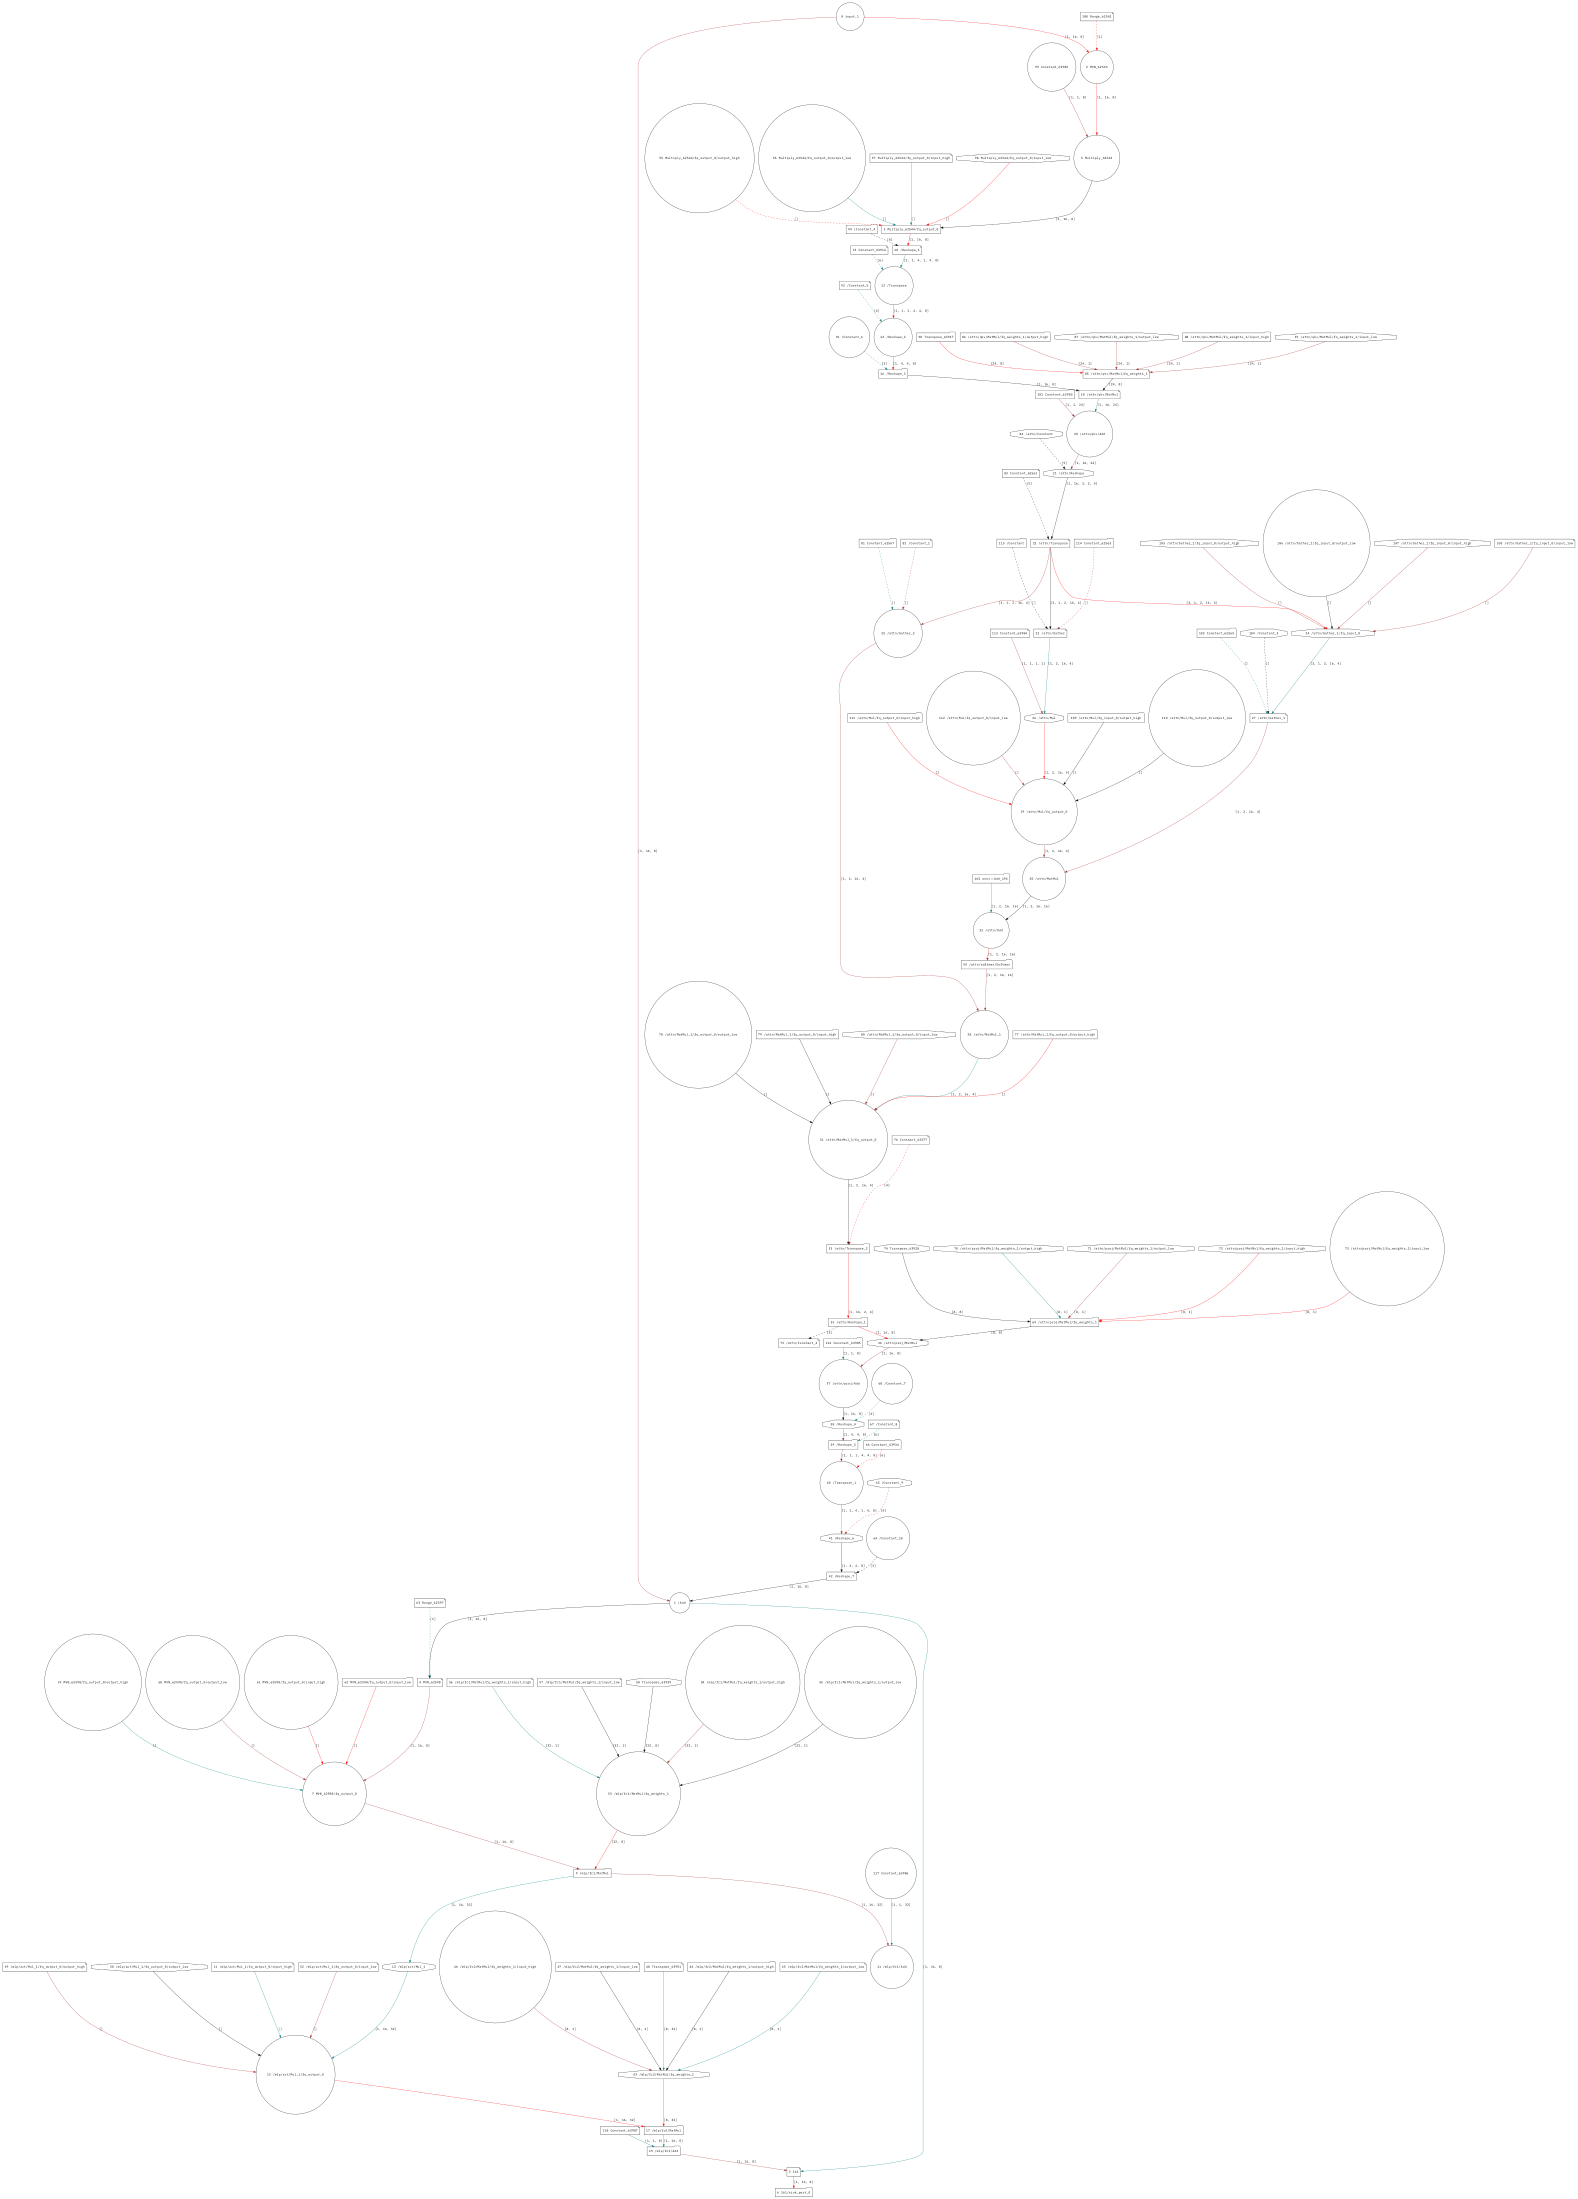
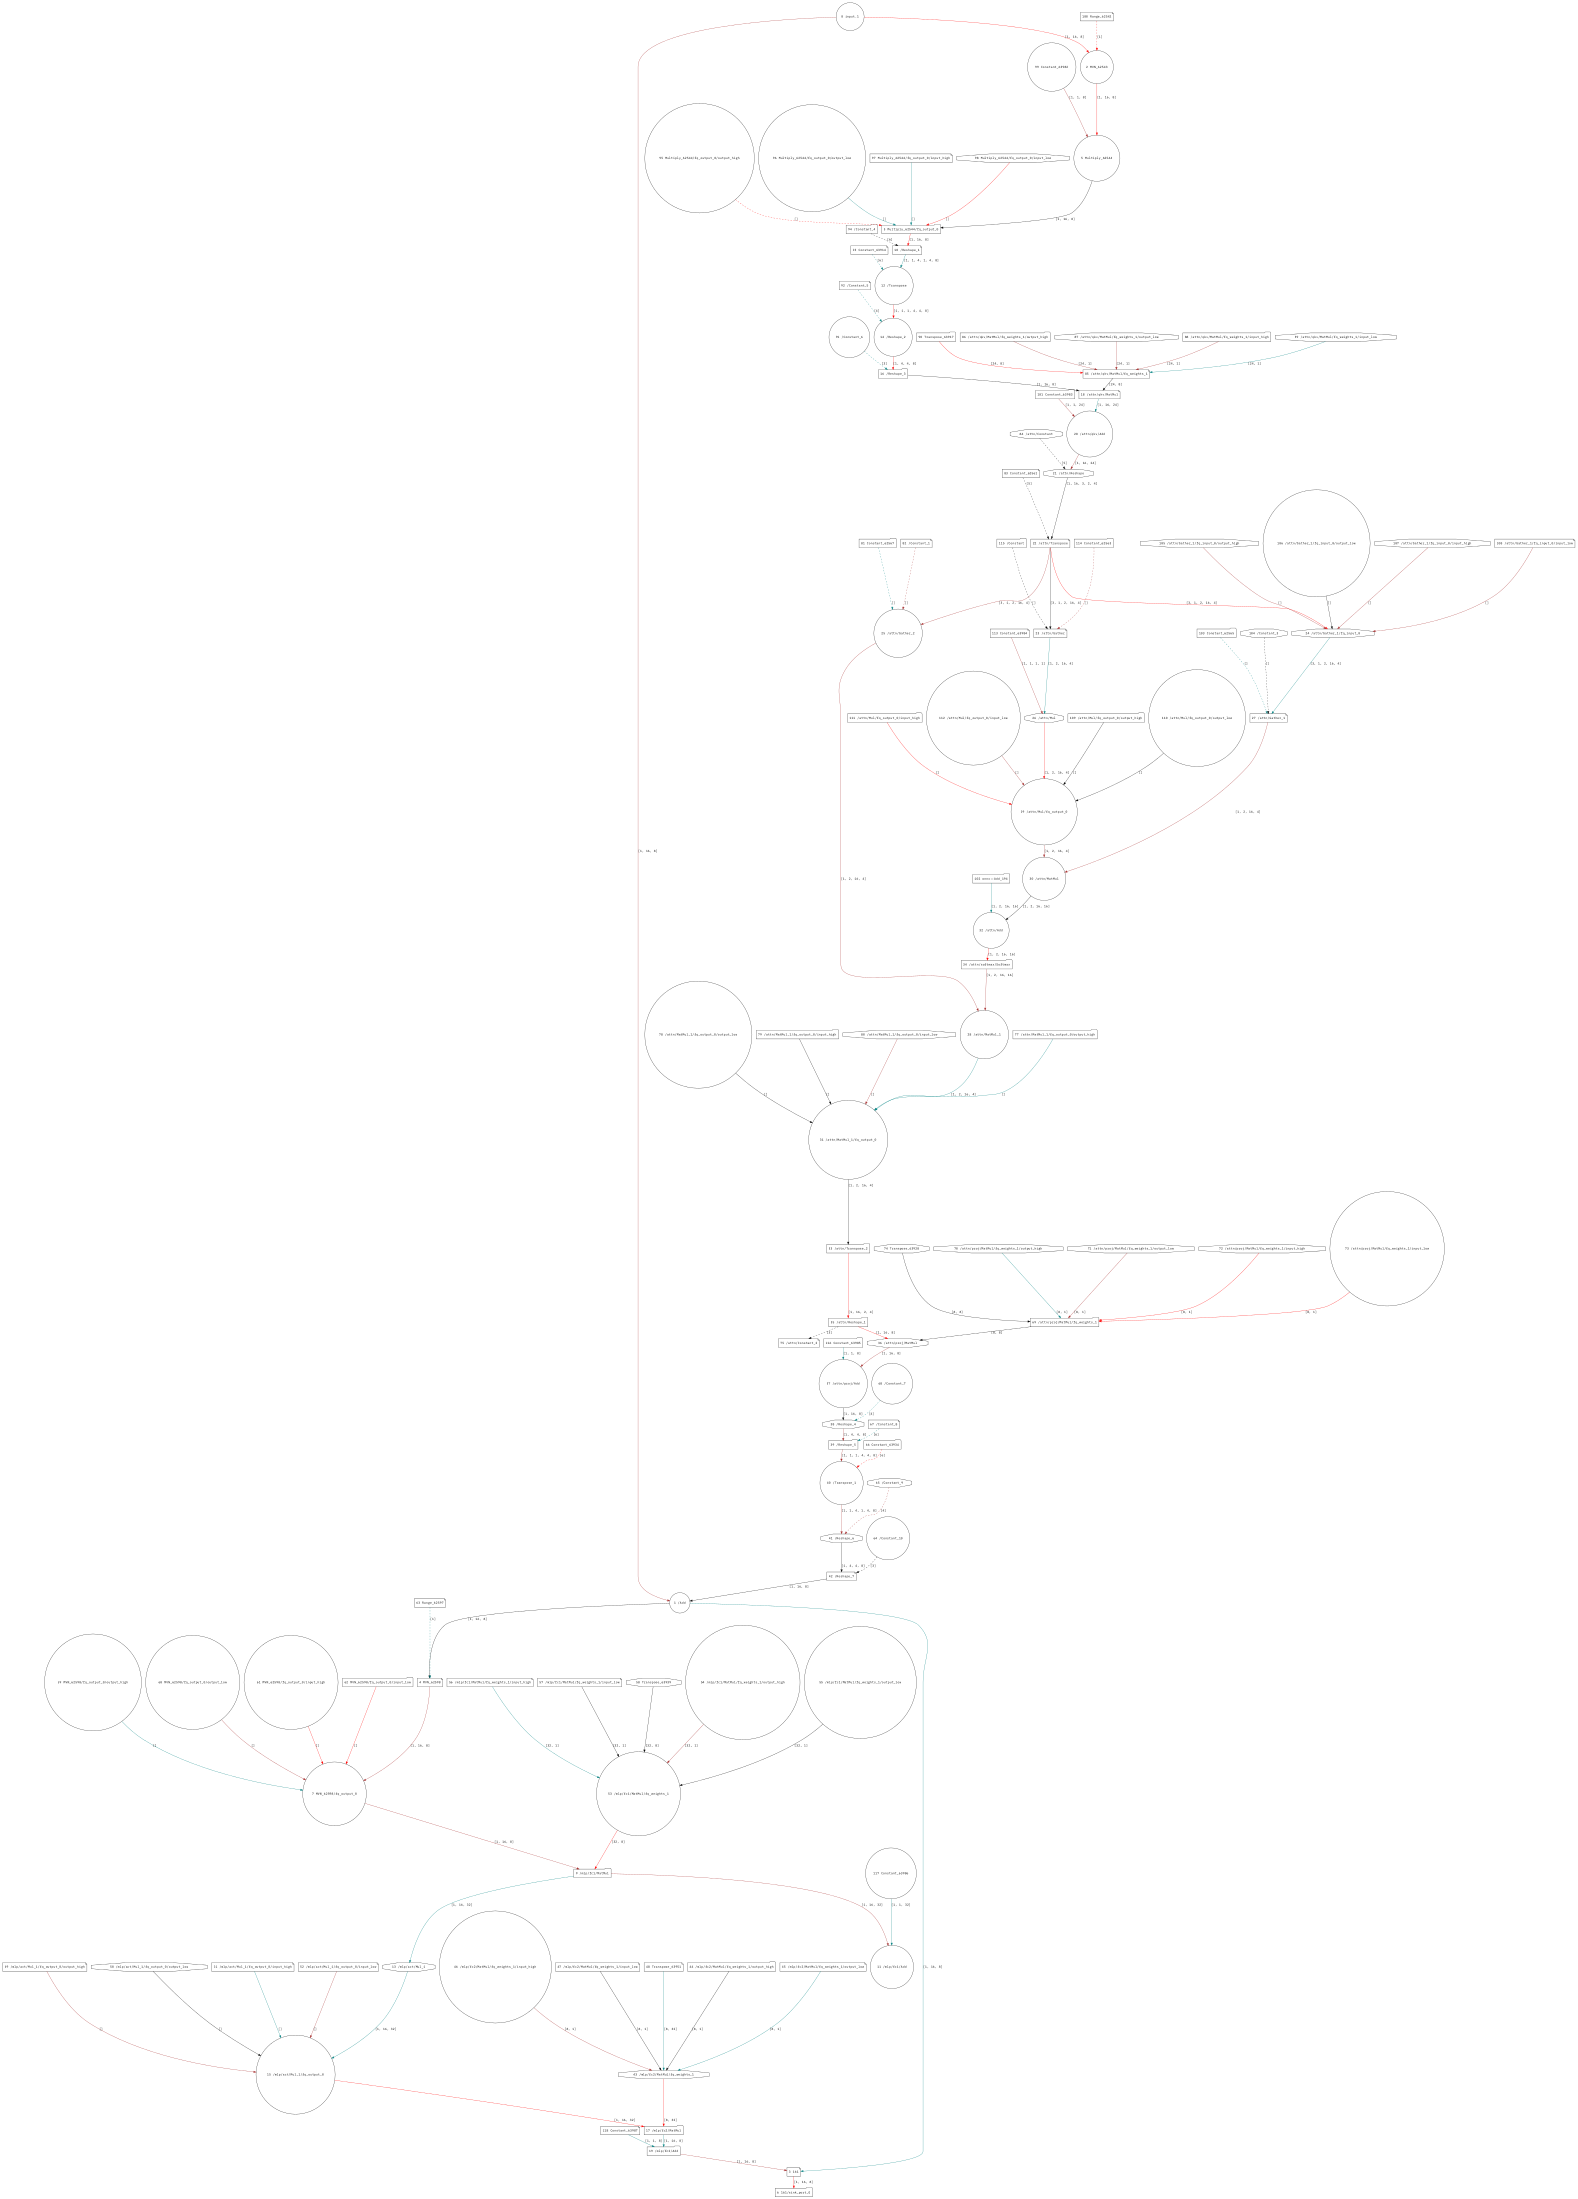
(1240, 363) -> (1240, 363)
(1106, 718) -> (1106, 718)
(976, 1096) -> (976, 1096)
(911, 1140) -> none
